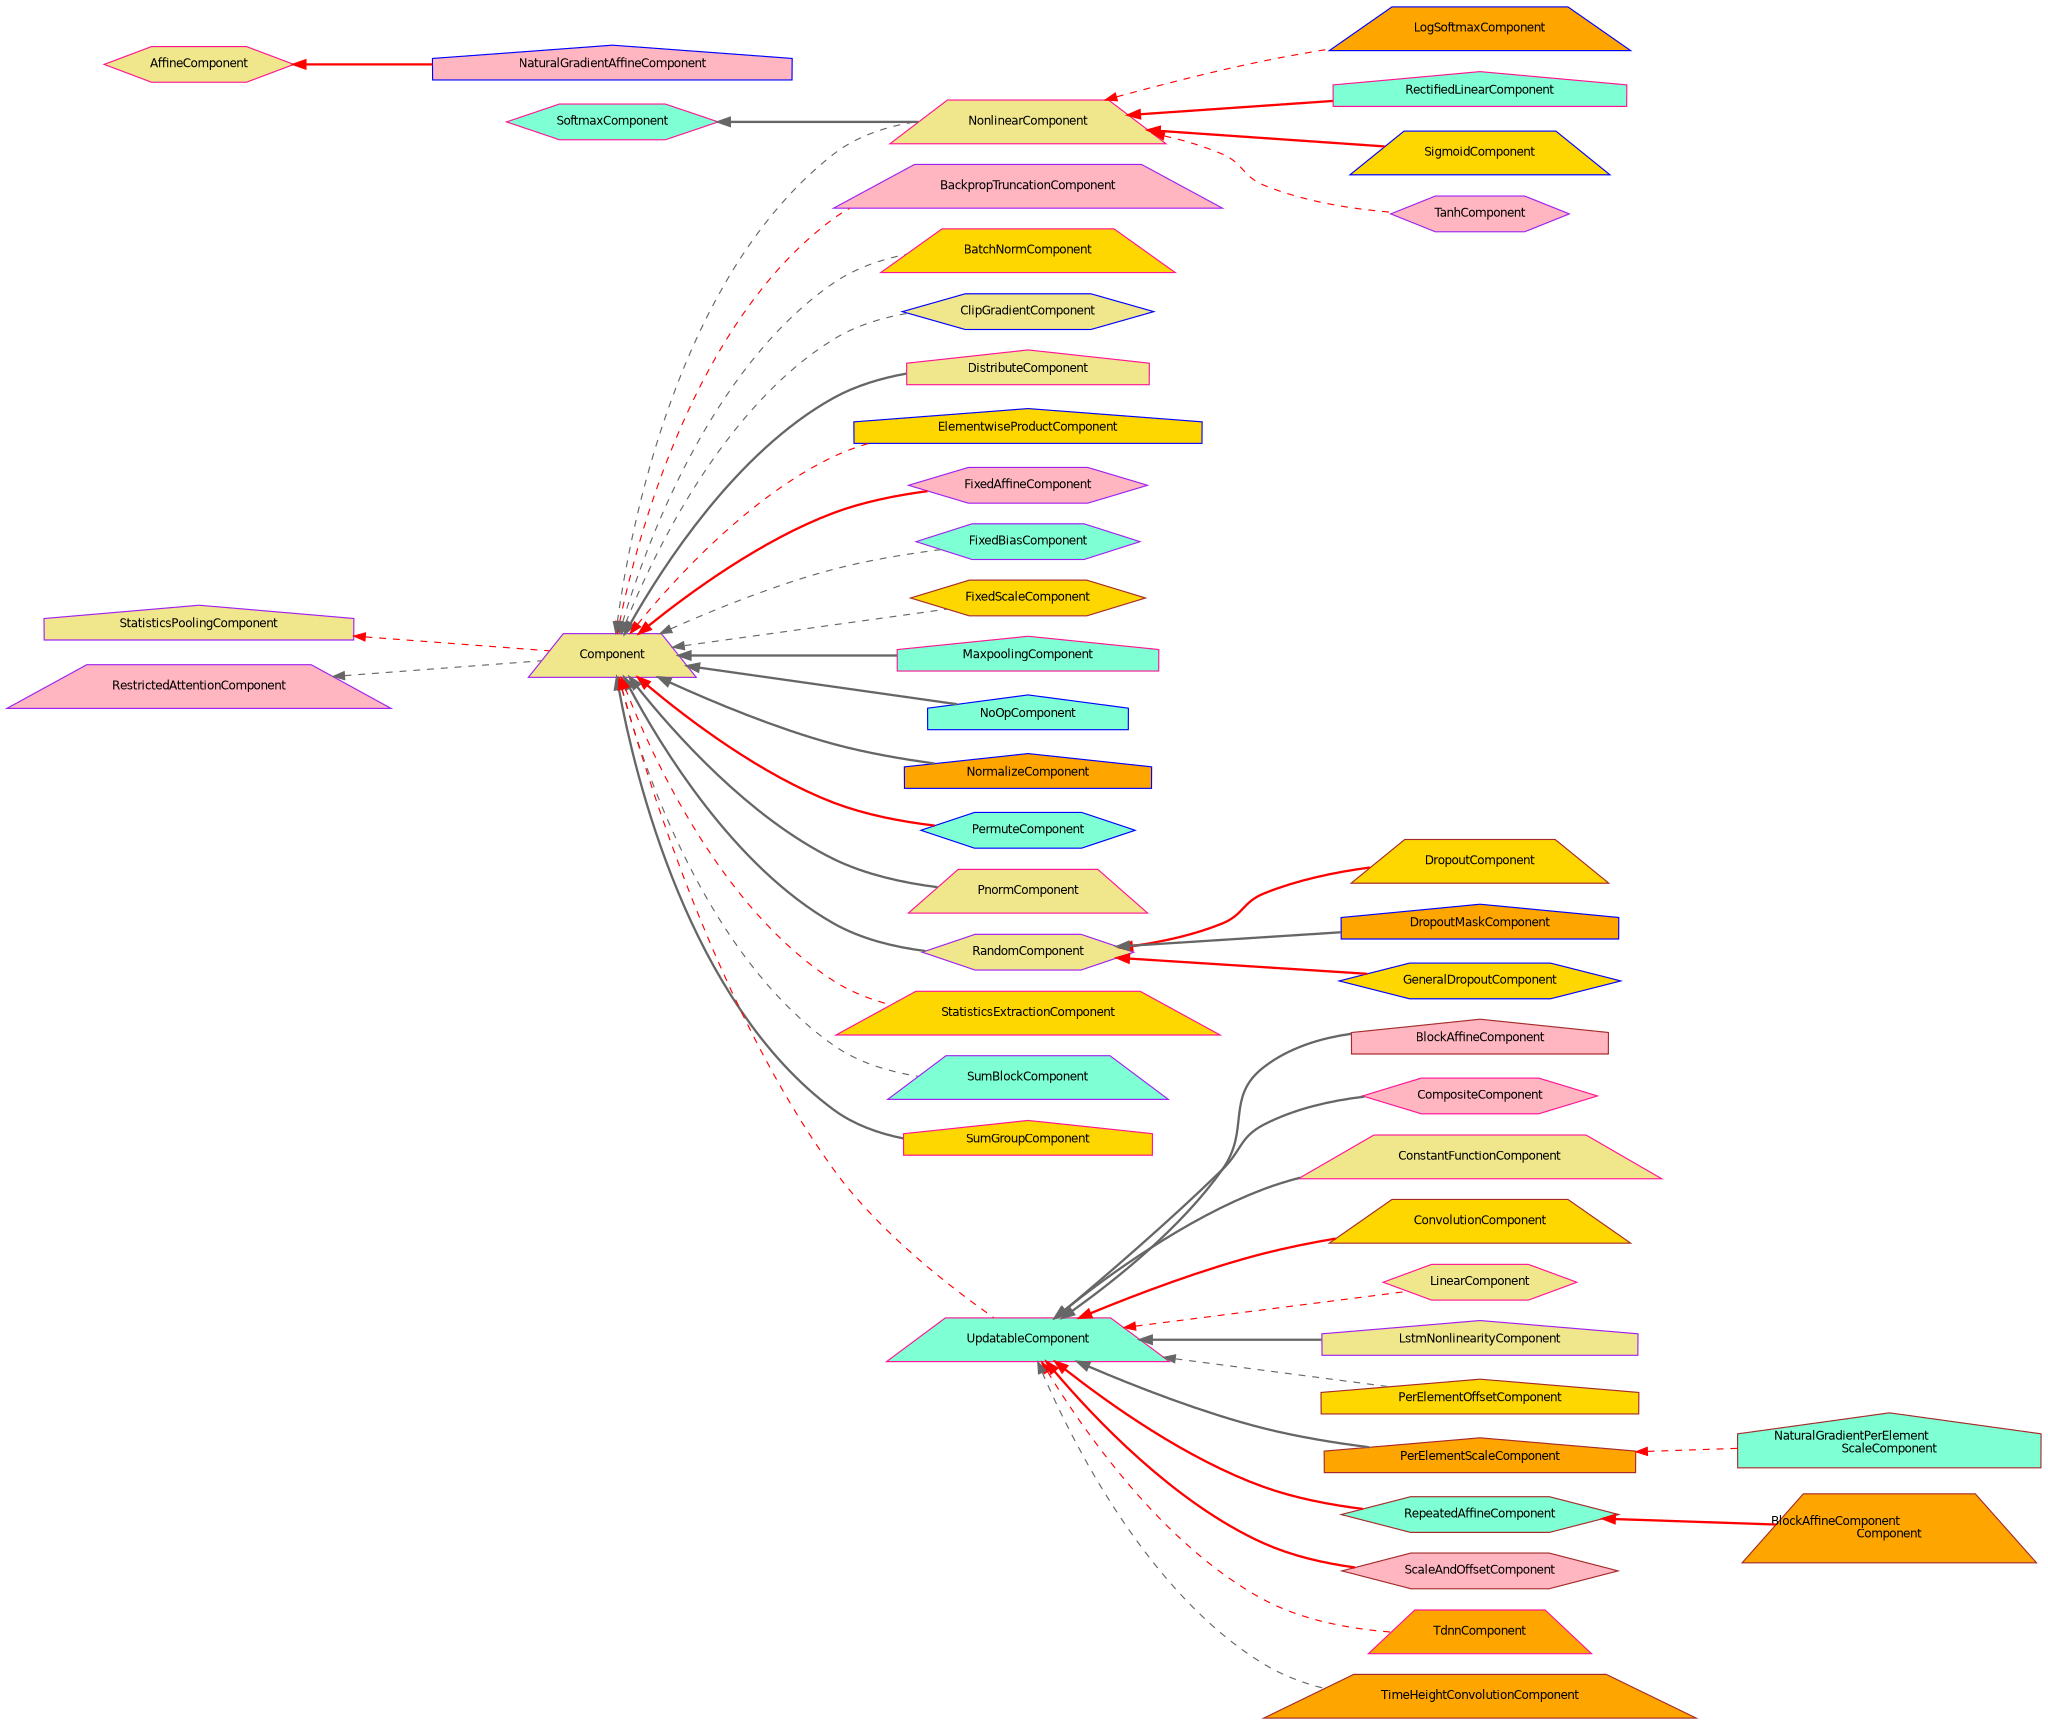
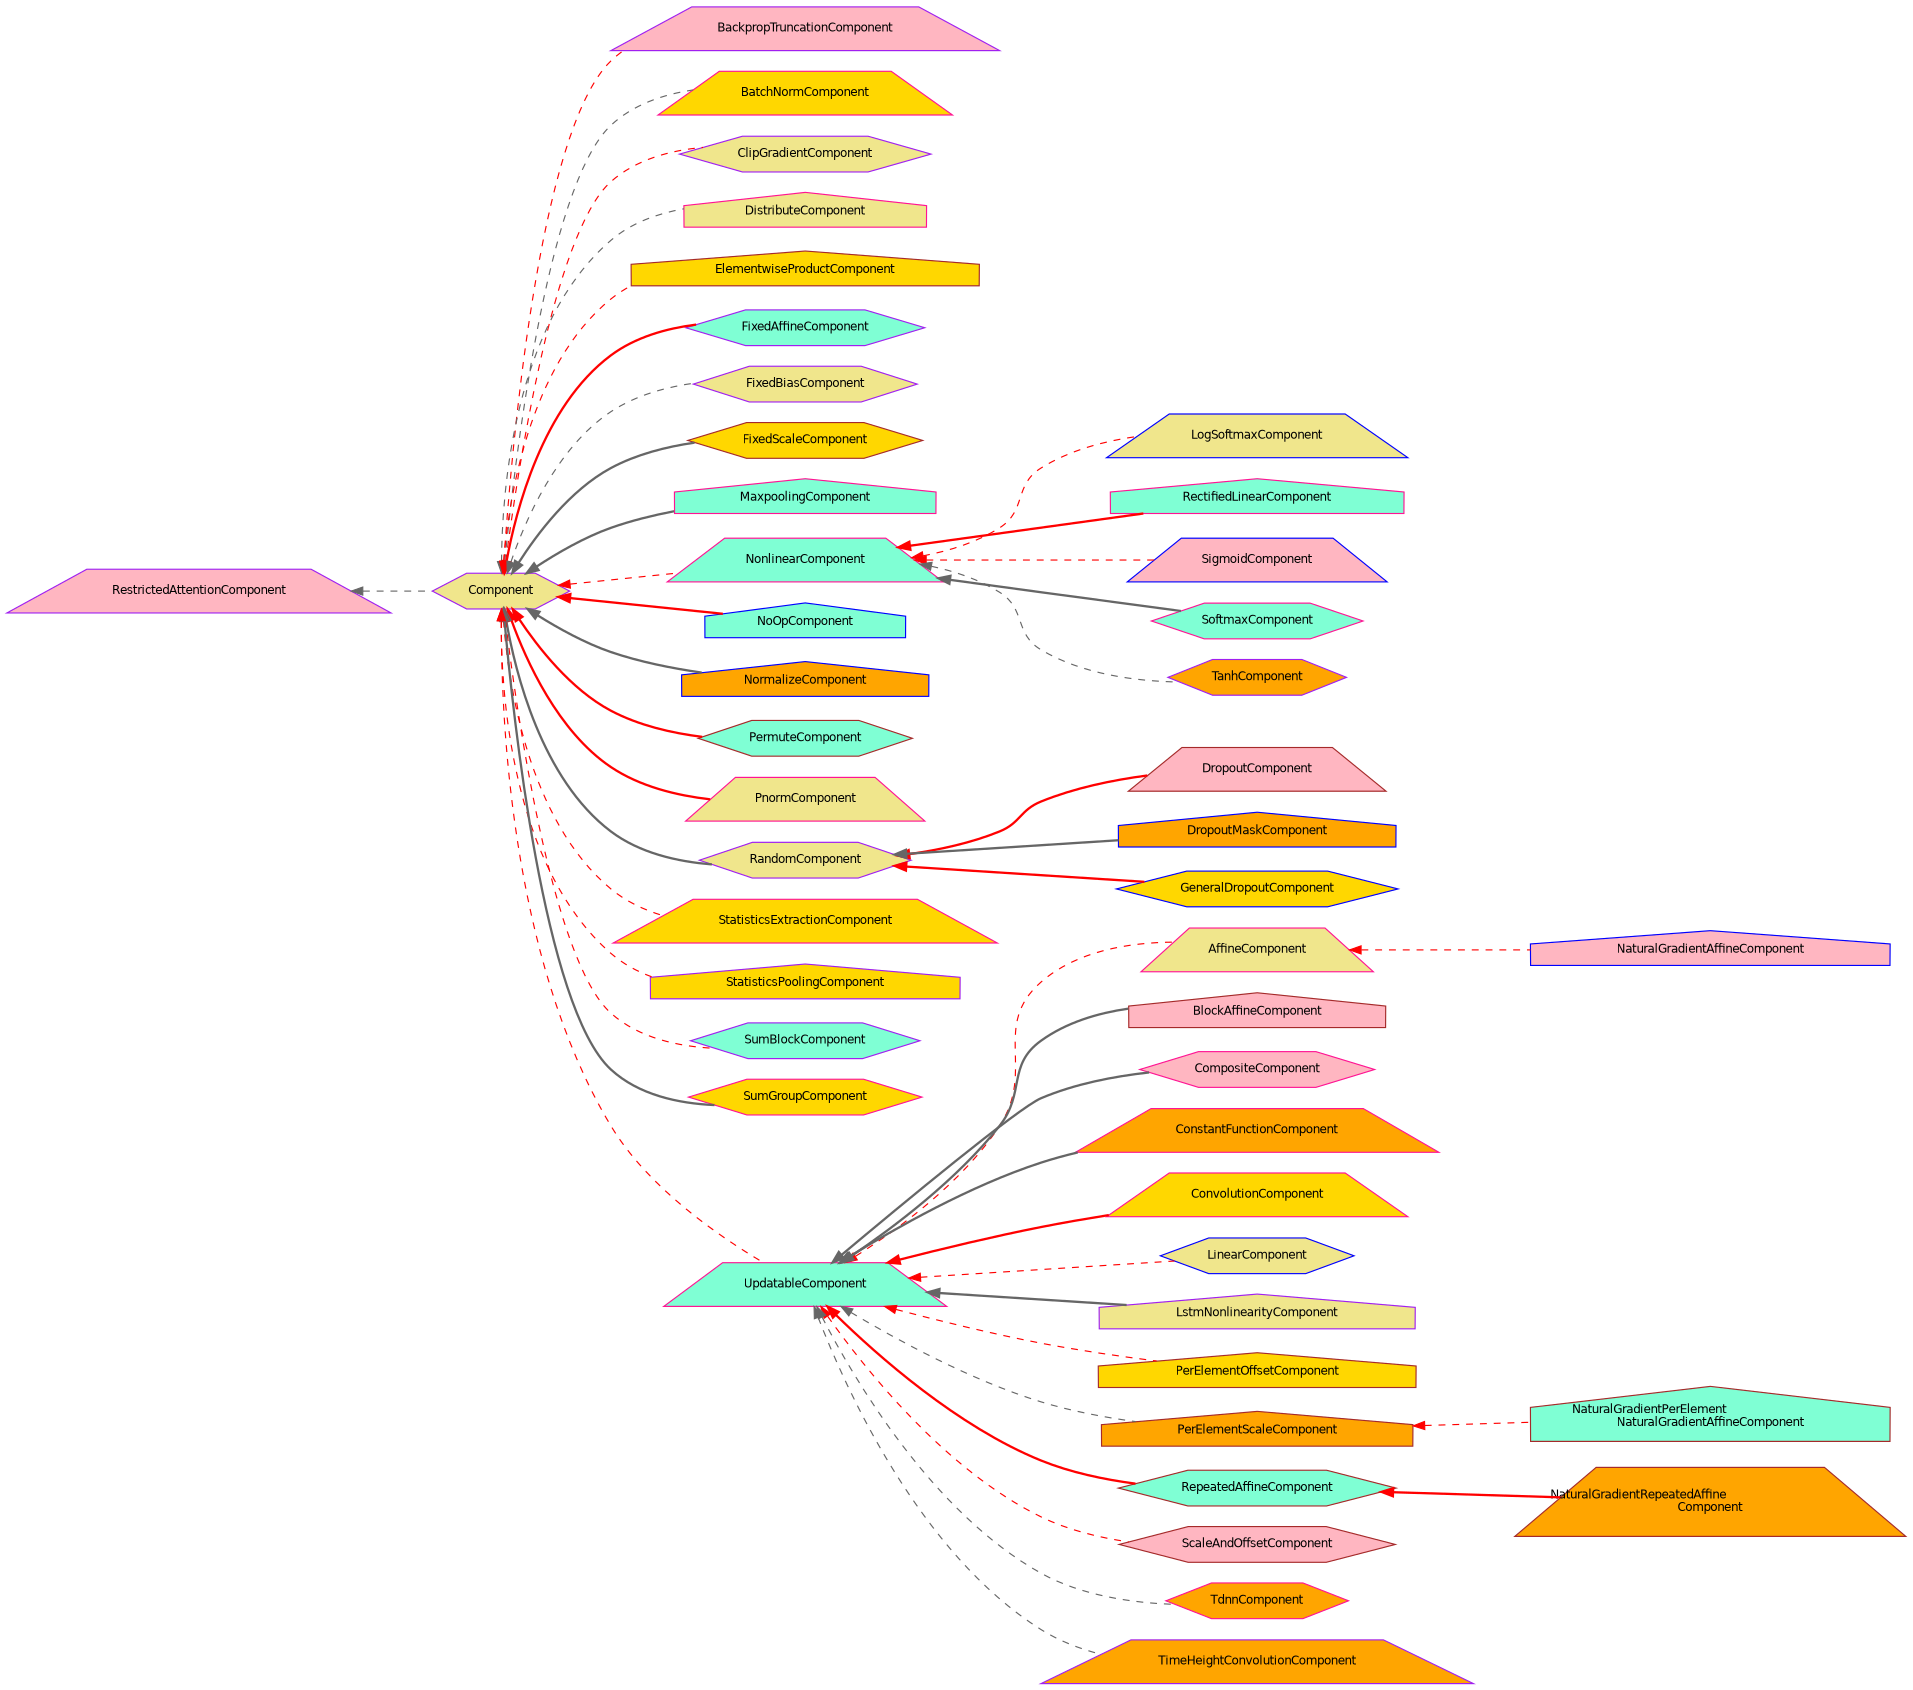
(1480, 29) -> (1257, 436)
(199, 64) -> (1257, 950)
(369, 64) -> (1446, 950)
(824, 122) -> (1065, 596)
(1028, 122) -> (805, 560)
(1272, 139) -> (1040, 560)
(1480, 153) -> (1257, 560)
(1273, 189) -> (1040, 649)
(1480, 214) -> (1257, 677)
(1028, 312) -> (805, 154)
(703, 325) -> (624, 579)
(1028, 428) -> (805, 270)
(733, 434) -> (558, 293)
(744, 469) -> (567, 294)
(1028, 485) -> (805, 328)
(1028, 542) -> (805, 384)
(199, 624) -> (805, 983)
(816, 627) -> (592, 481)
(457, 644) -> (564, 896)
(612, 656) -> (501, 591)
(828, 686) -> (646, 606)
(768, 818) -> (583, 743)
(1028, 830) -> (805, 738)
(1480, 861) -> (1257, 769)
(723, 924) -> (559, 903)
none -> (1015, 1054)
(1028, 1078) -> (805, 1041)
(1028, 1140) -> (805, 1097)
(1480, 1157) -> (1257, 1130)
(1480, 1221) -> (1257, 1195)
(1480, 1282) -> (1257, 1256)
(1282, 1373) -> (1025, 1340)
(1226, 1418) -> (988, 1382)
(1889, 1443) -> (1710, 1417)
(1187, 1497) -> (957, 1460)
(1889, 1528) -> (1710, 1502)
(1189, 1546) -> (961, 1512)
(1480, 1632) -> (1257, 1601)
(1480, 1696) -> (1257, 1662)
